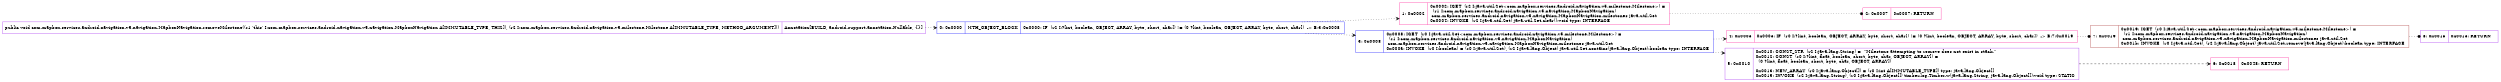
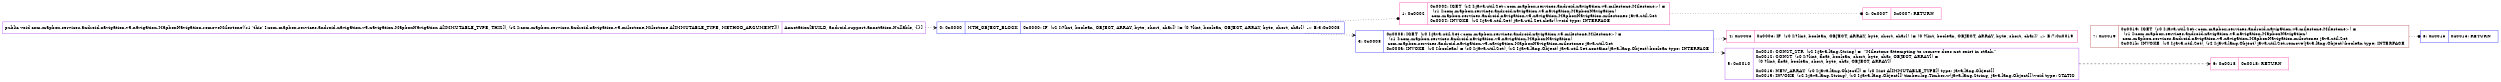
(1349, 20) -> (1349, 20)
(2083, 36) -> none
(2459, 36) -> (2459, 36)
(2264, 64) -> (2264, 64)
